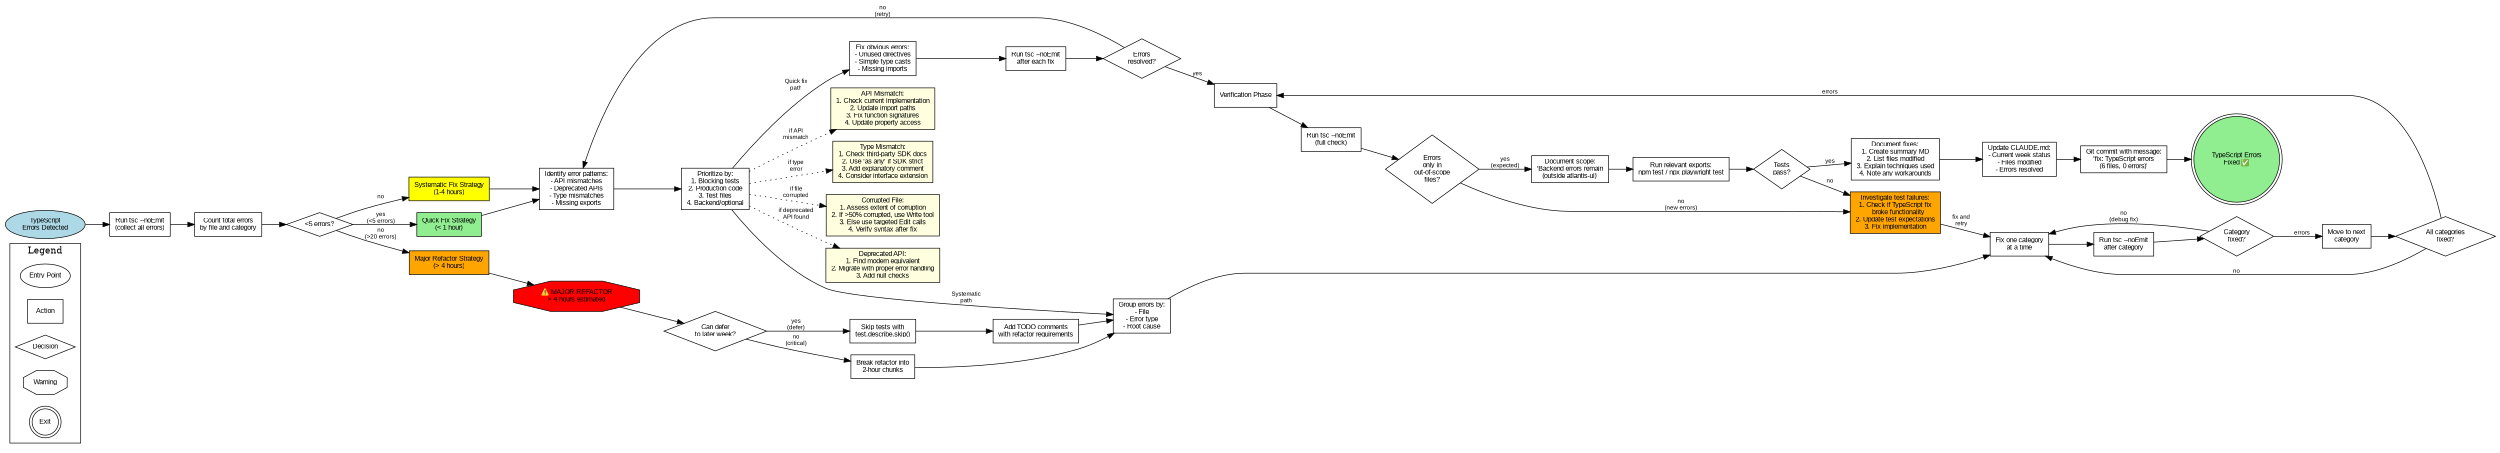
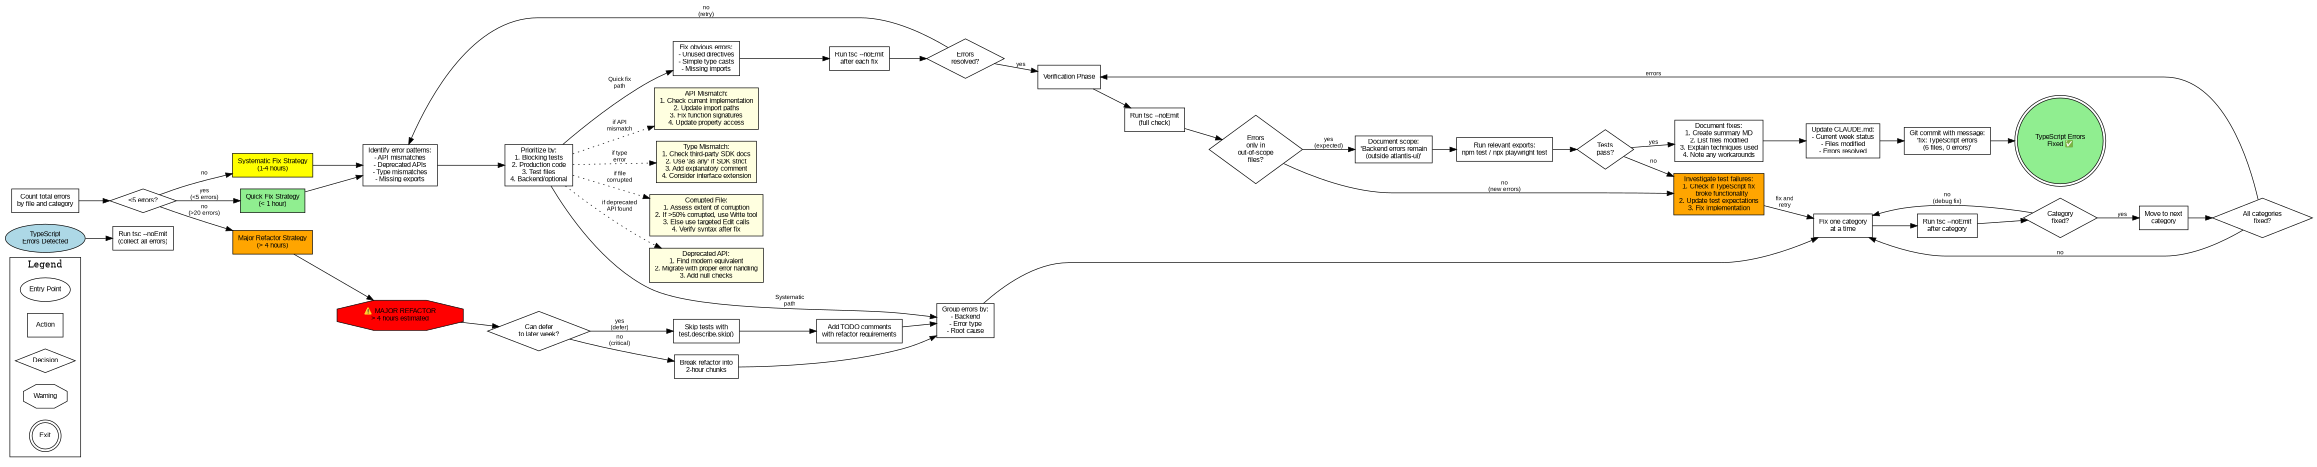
(179, 224) -> none
(2302, 233) -> (2123, 215)
(1142, 316) -> (965, 321)
